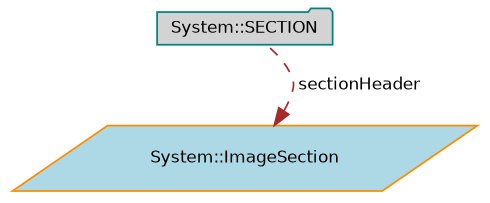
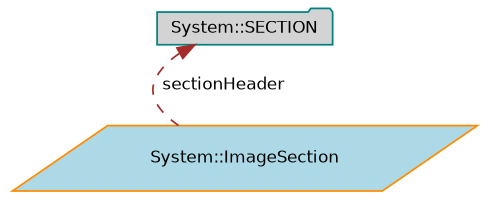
(291, 74) -> (153, 89)
